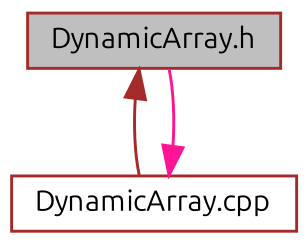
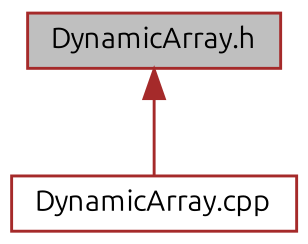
(173, 108) -> none
